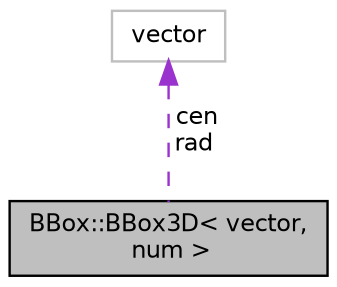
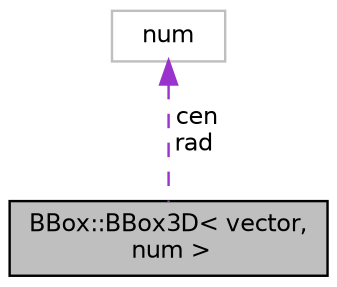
(169, 36) -> (169, 36)
